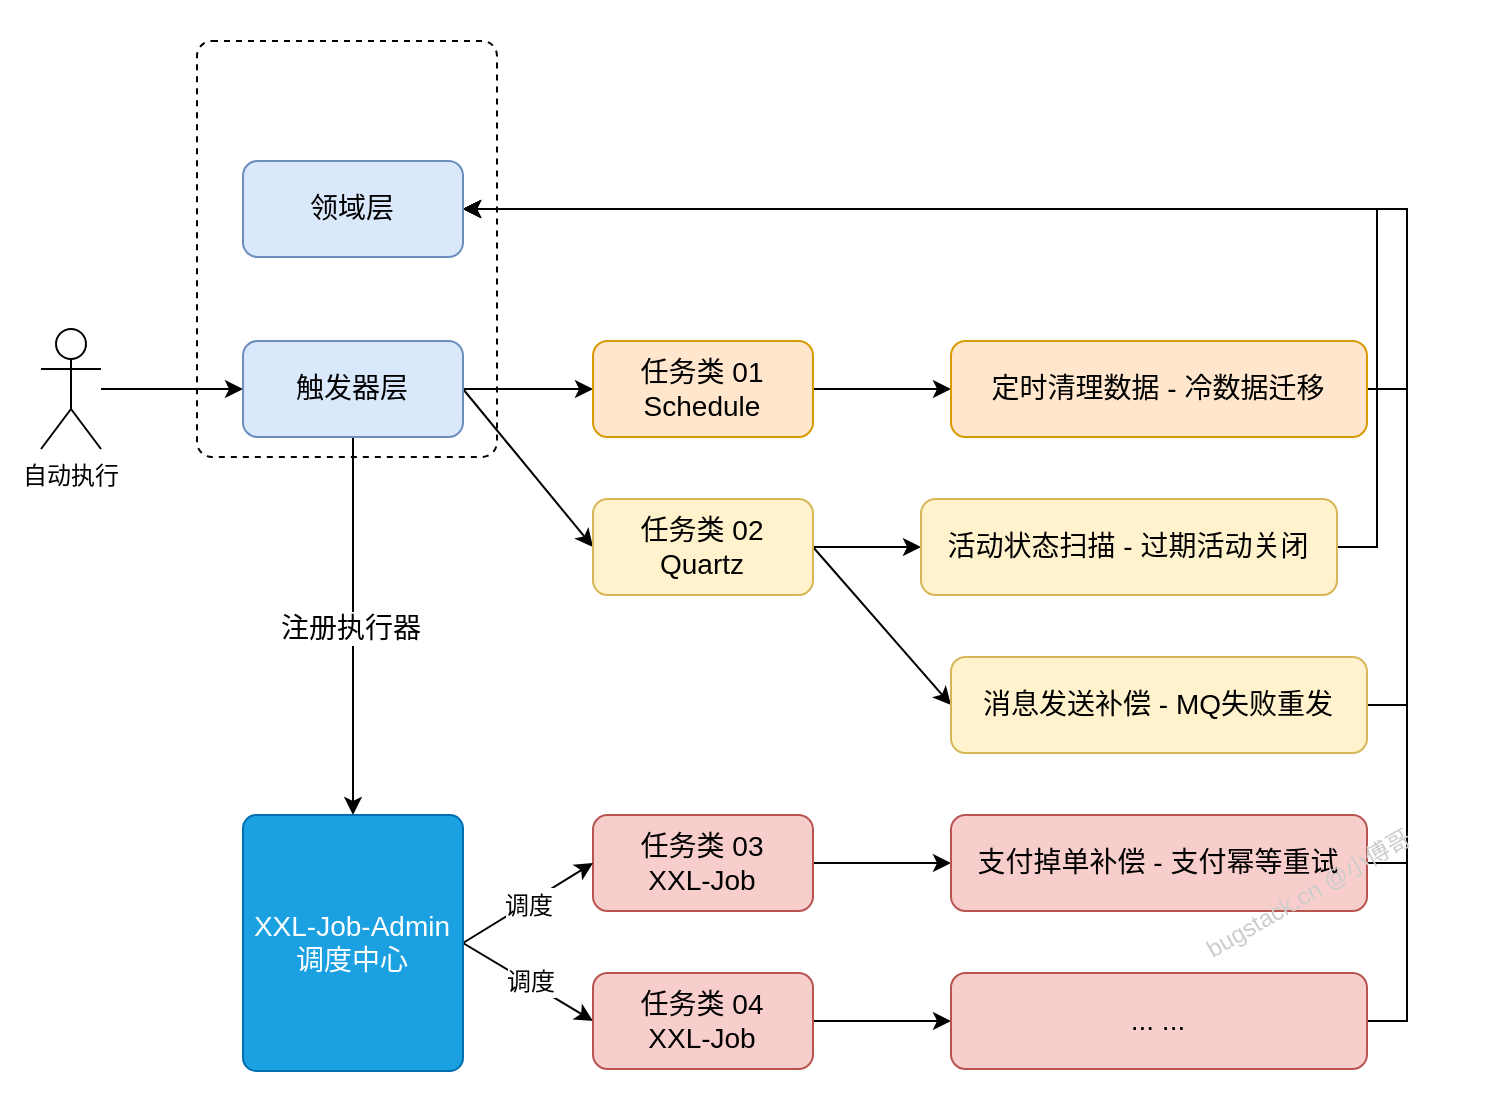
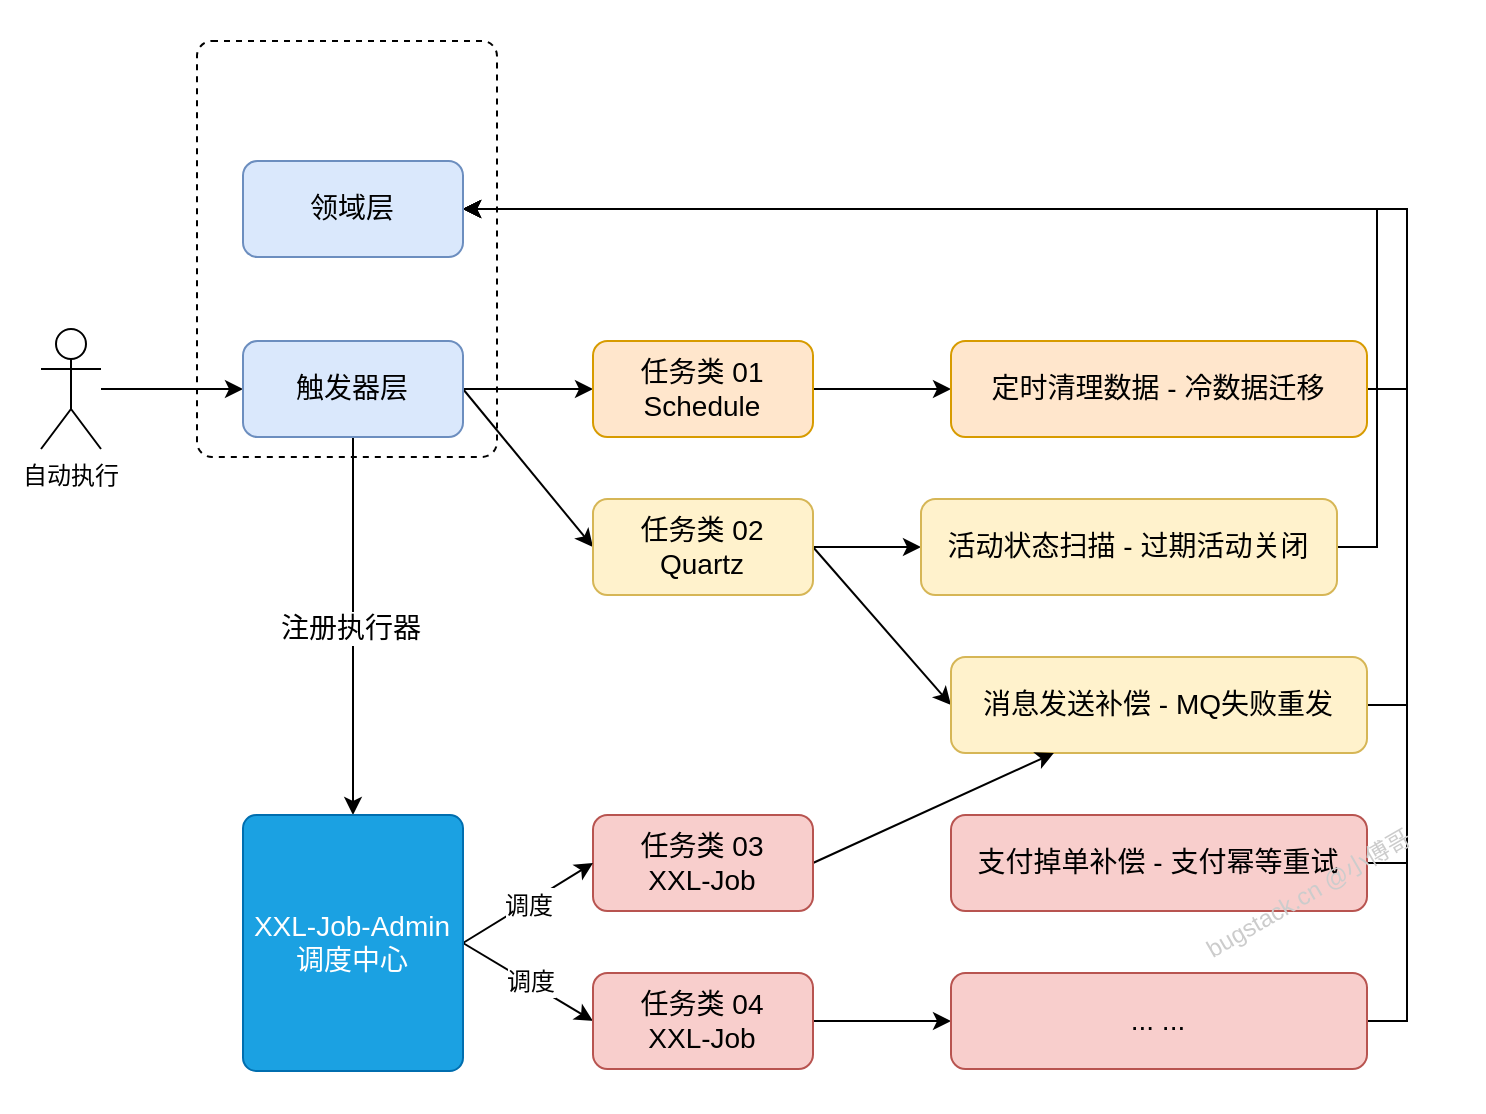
(875, 863) -> (928, 811)
